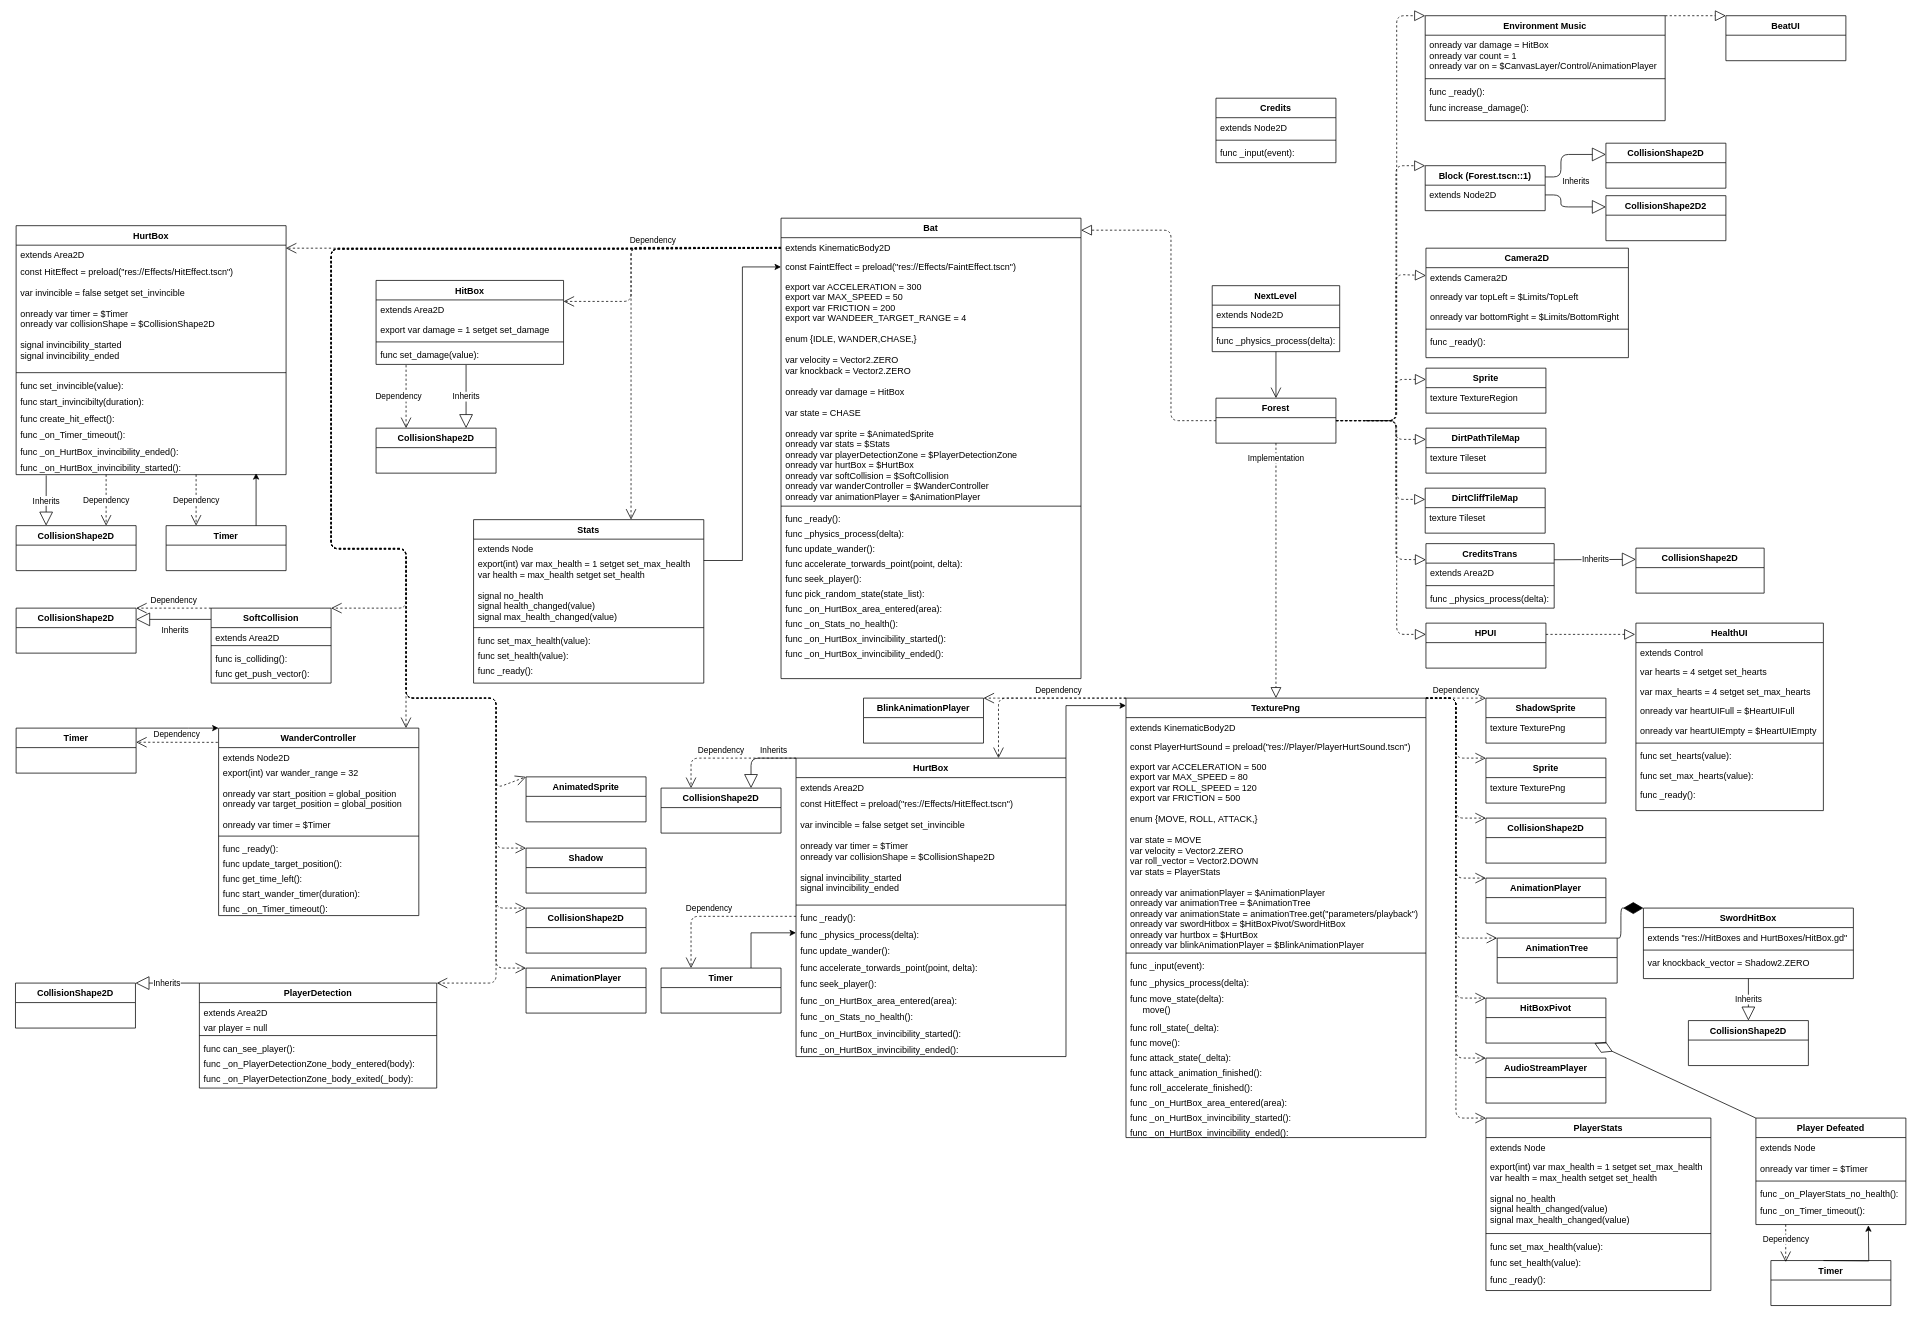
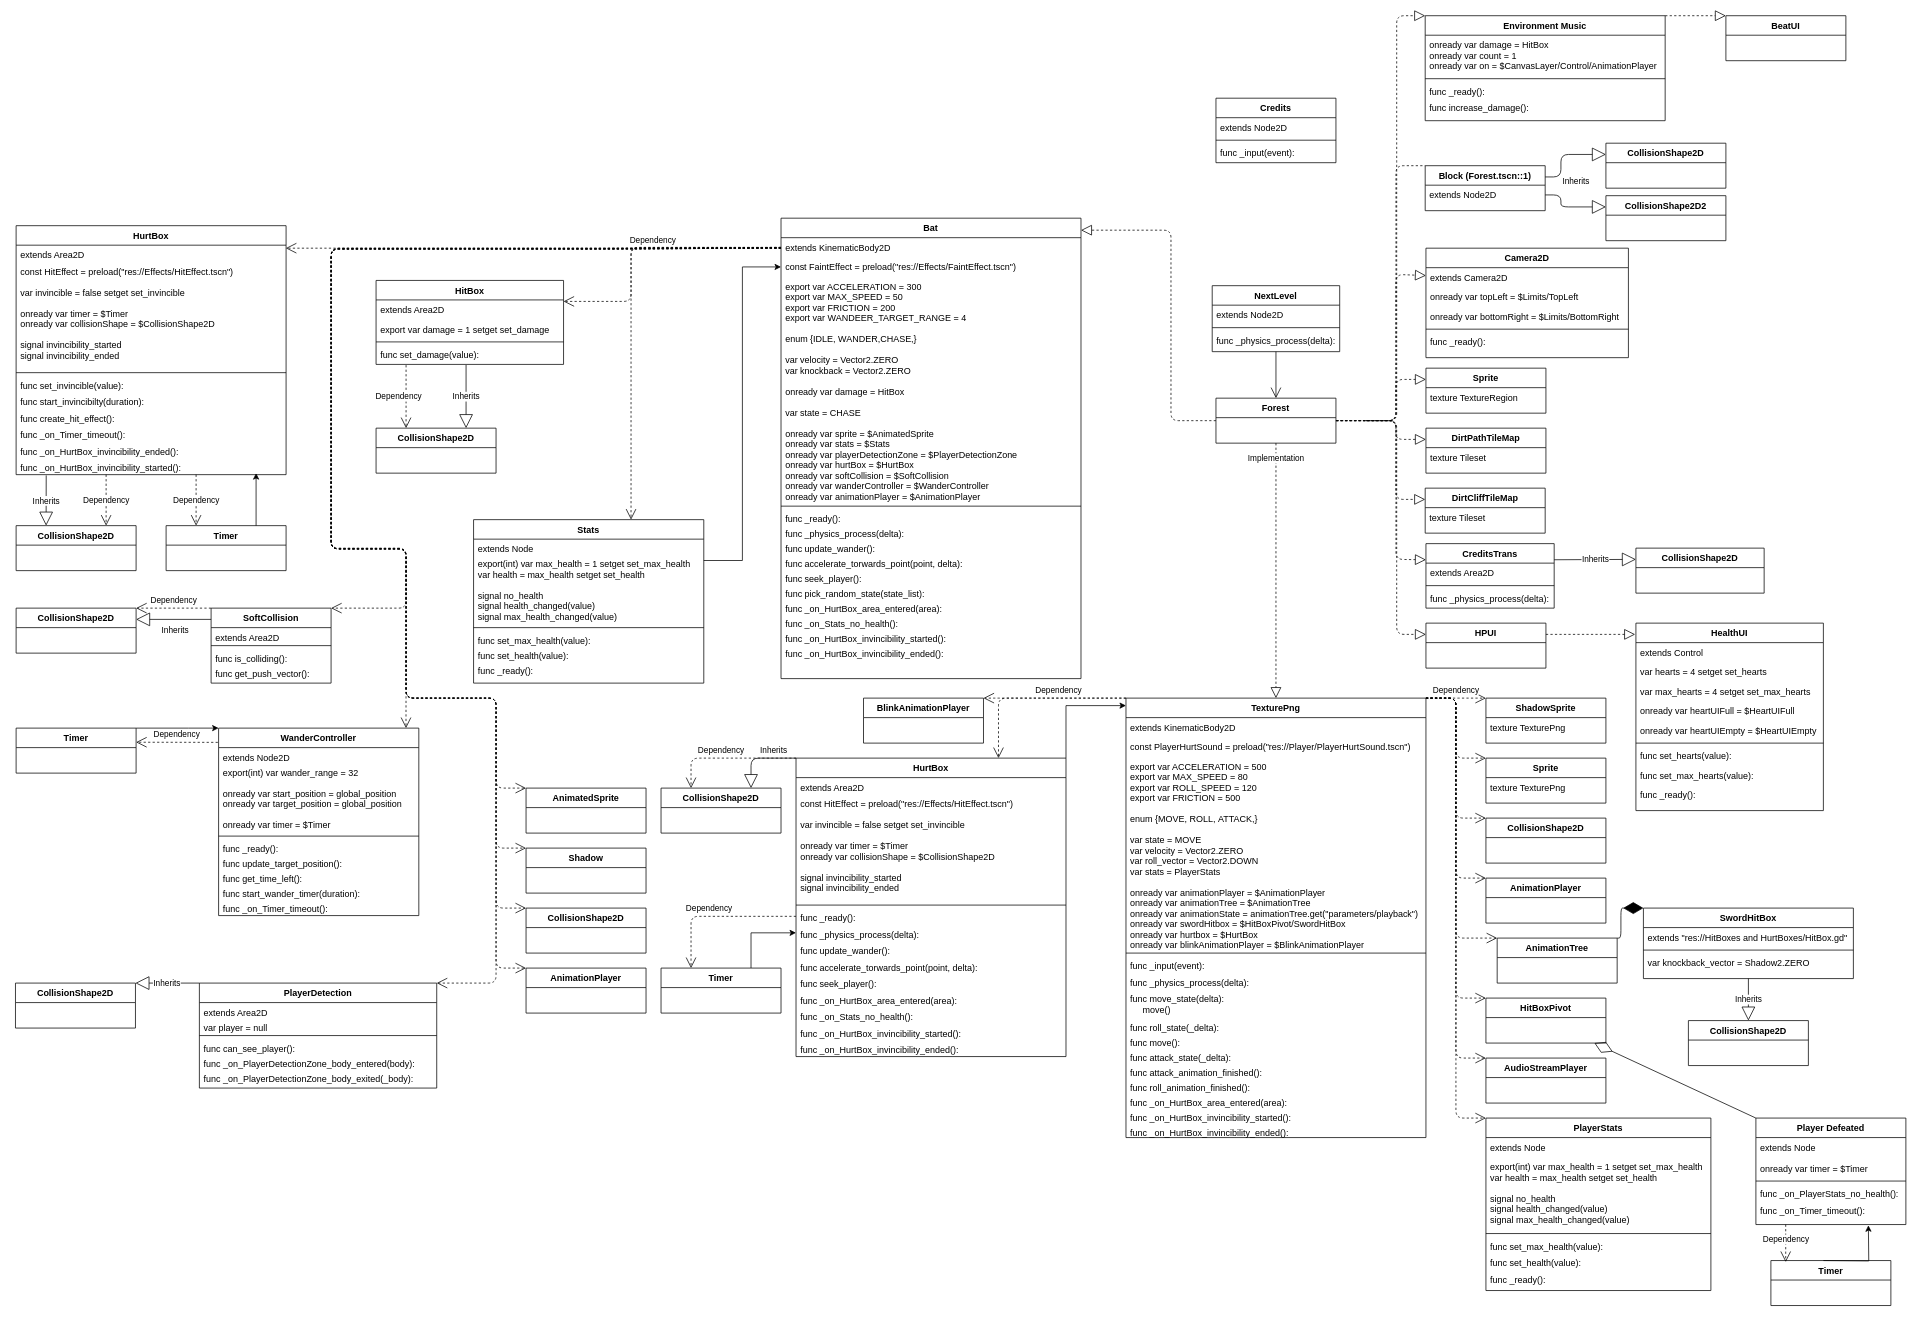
(1413, 165) -> (1418, 165)
(586, 799) -> (586, 810)
(1203, 1088) -> (1199, 1088)
